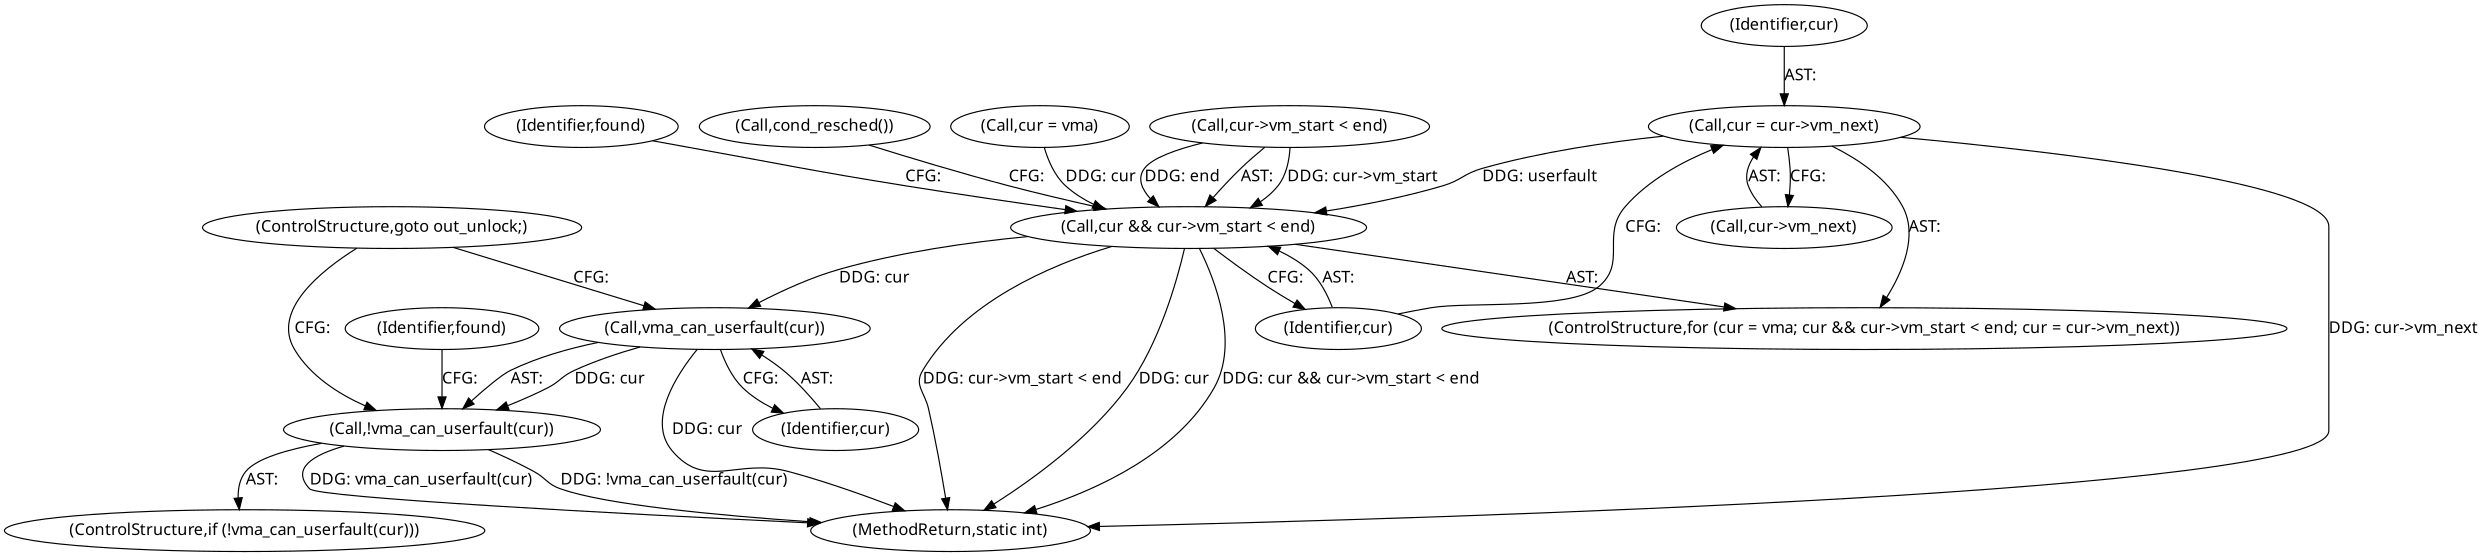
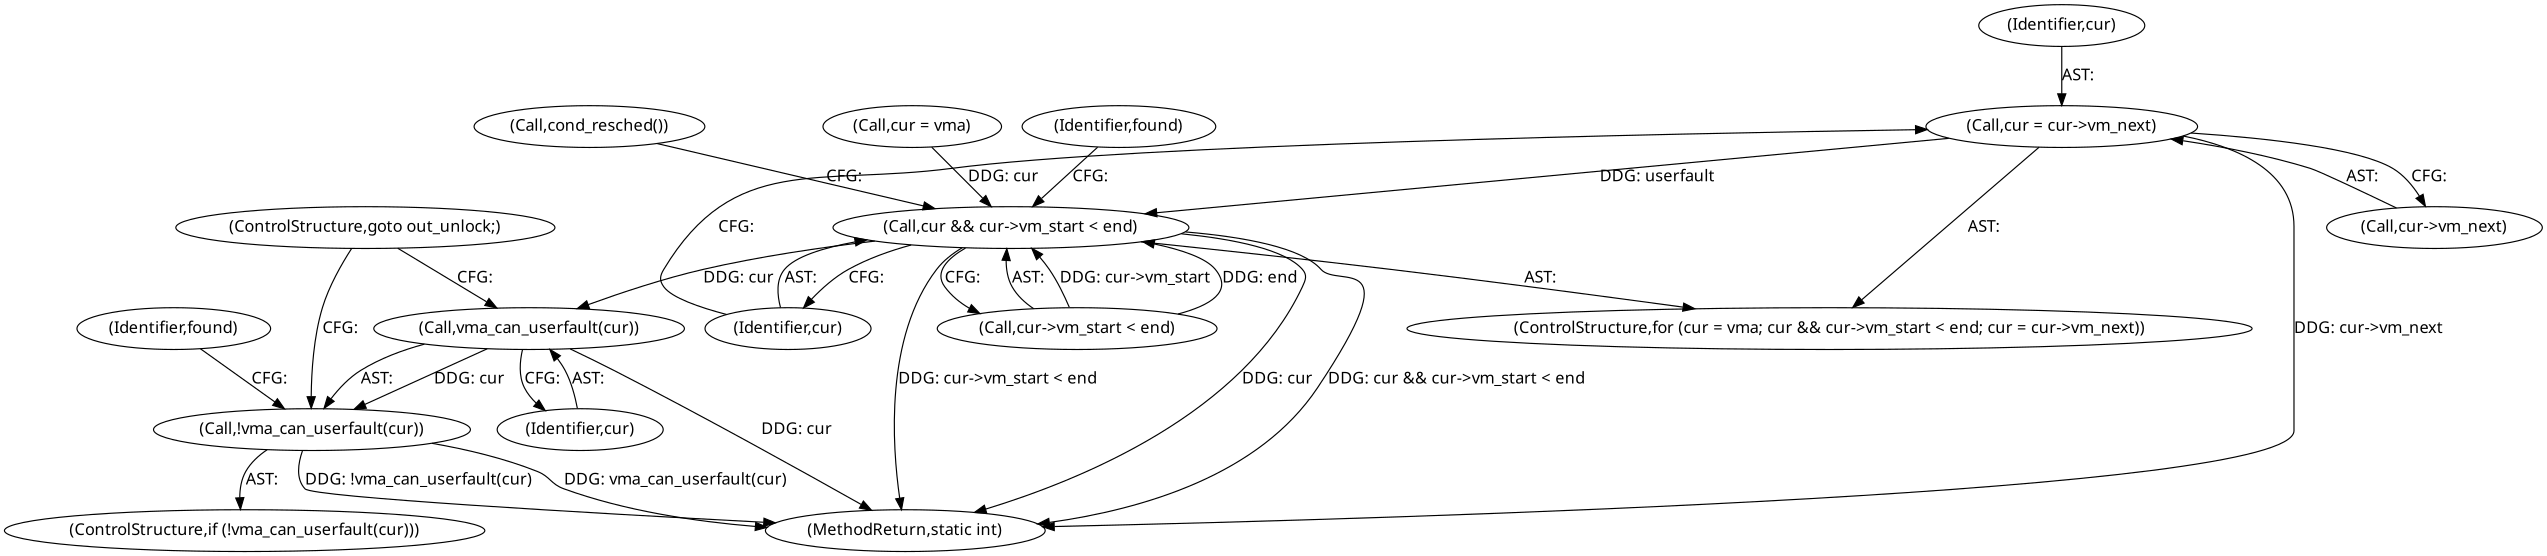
none -> (941, 279)
